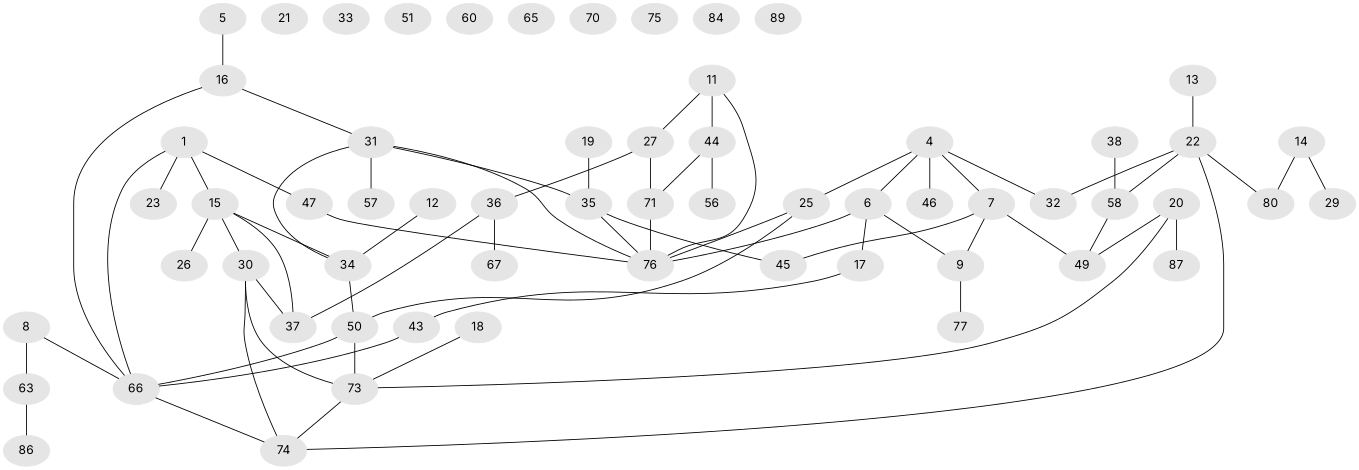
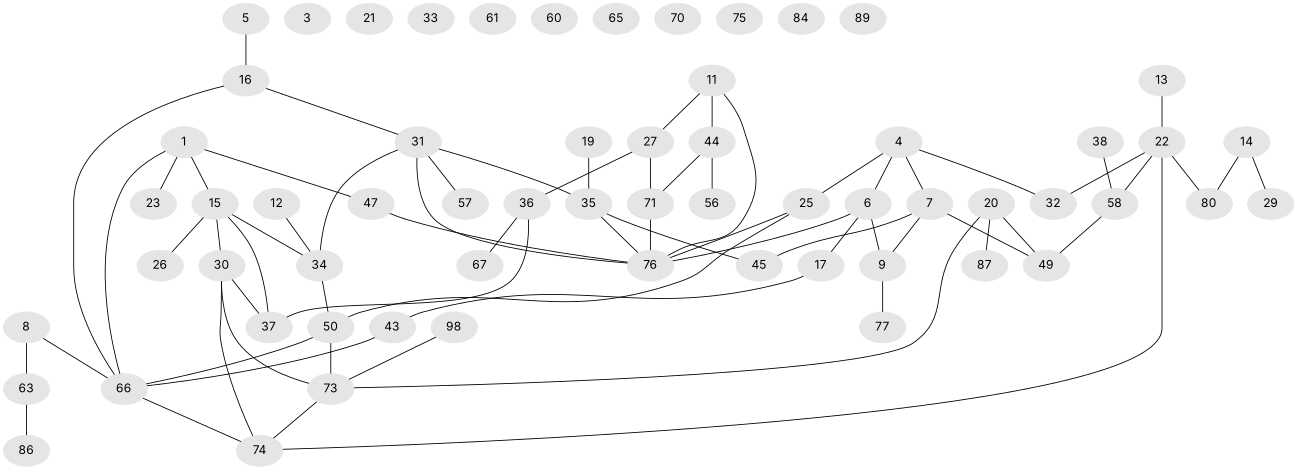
none -> (308, 19)
(408, 19) -> (493, 19)
(930, 204) -> none
(478, 327) -> (454, 327)
